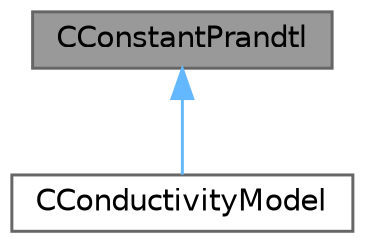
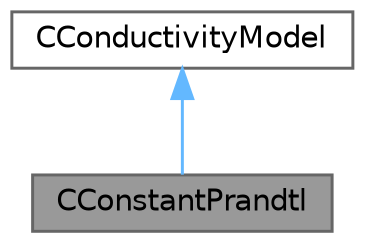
(182, 137) -> (182, 137)
